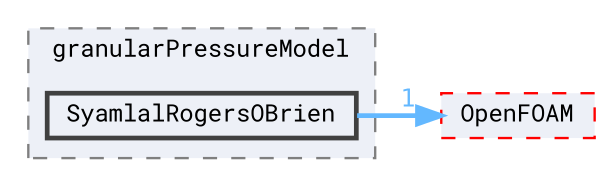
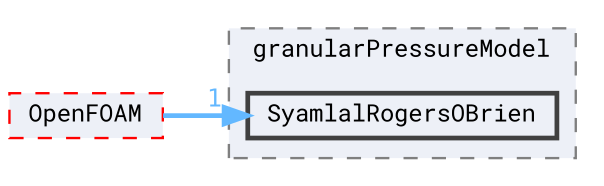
(390, 116) -> (193, 116)
